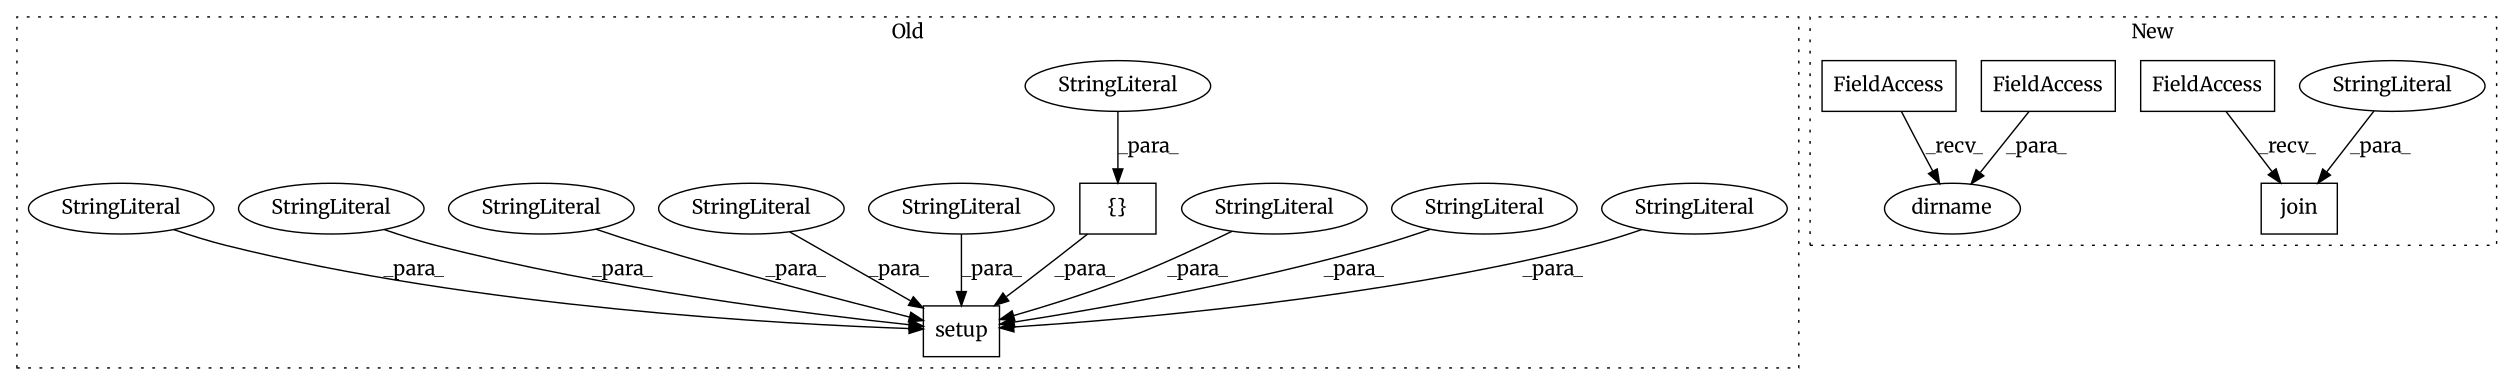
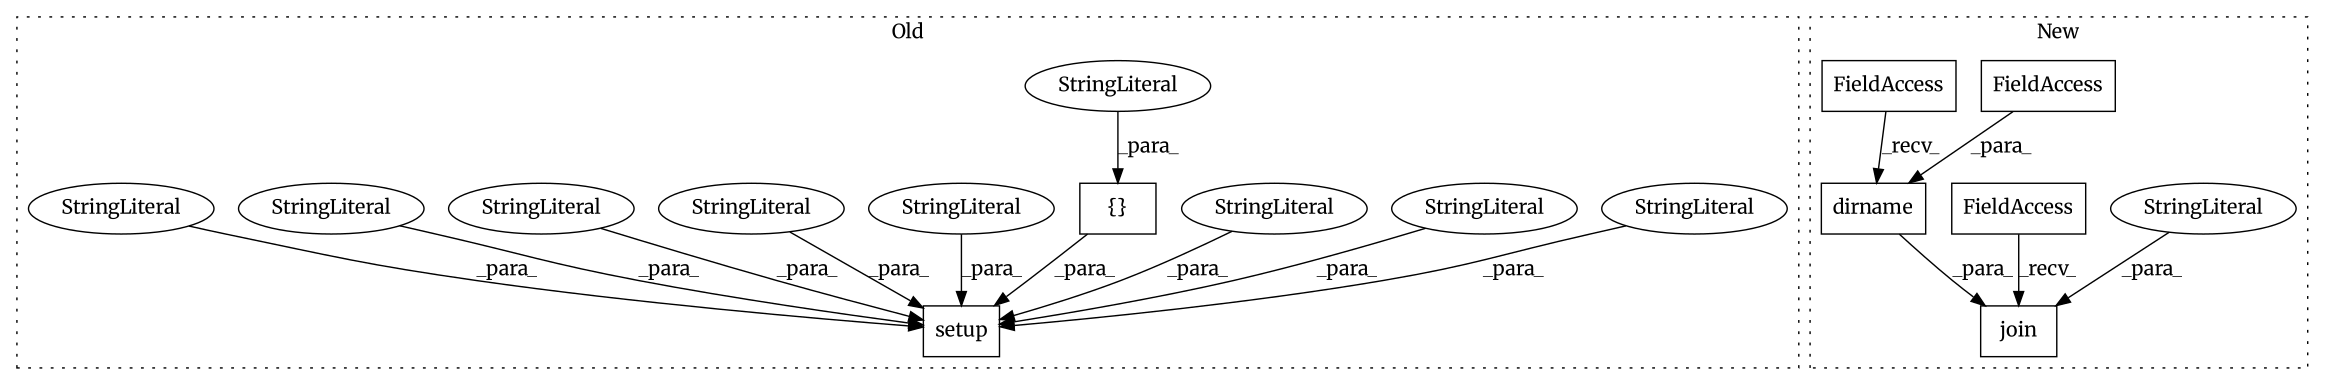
(1952, 209) -> (1874, 209)
none -> (1936, 266)
